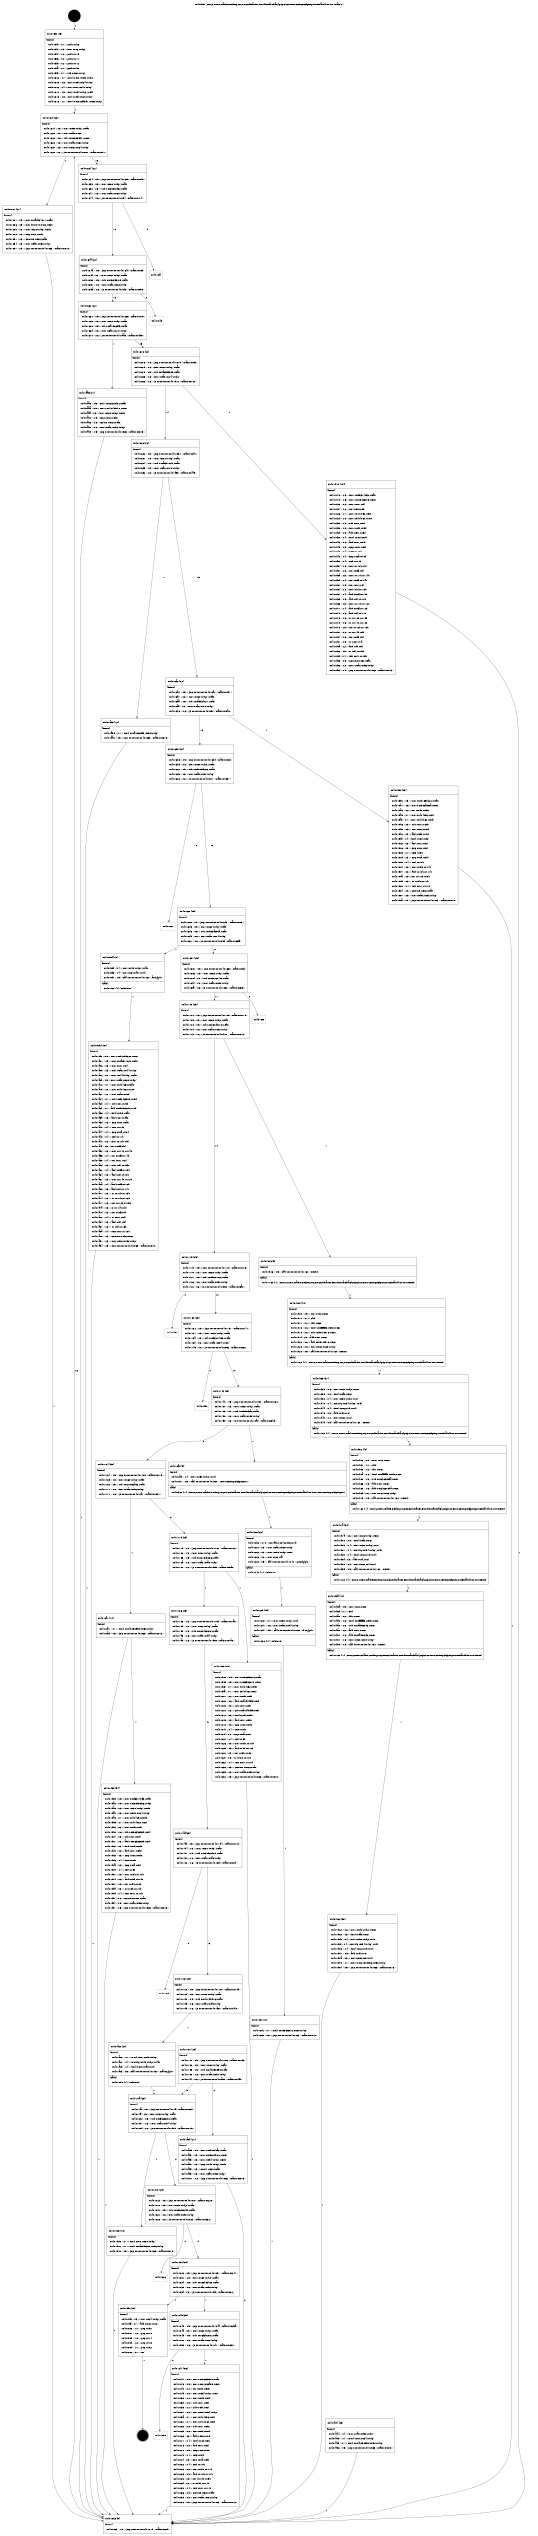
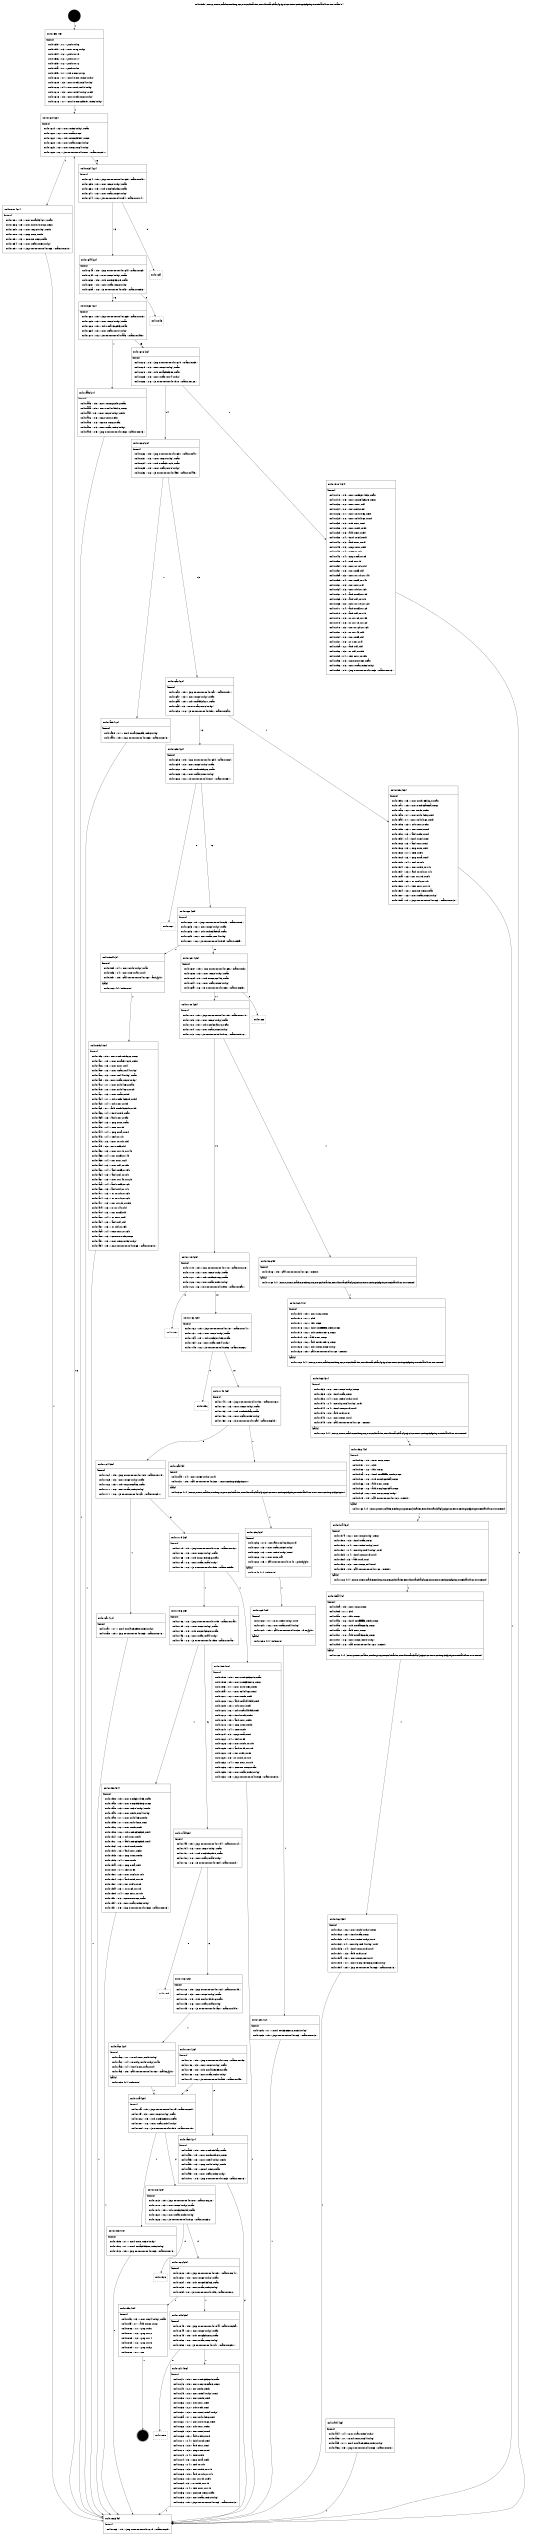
(378, 1370) -> none
(133, 1710) -> (177, 1714)
